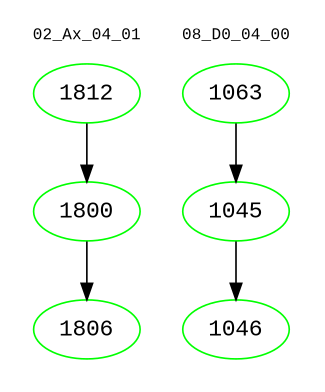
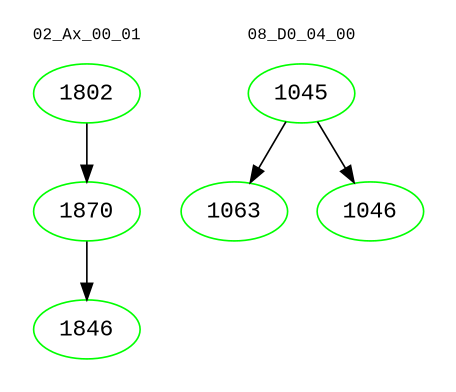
(88, 35) -> (88, 35)
(87, 93) -> (87, 93)
(236, 144) -> (272, 145)
(87, 211) -> (87, 211)
(87, 329) -> (87, 329)
